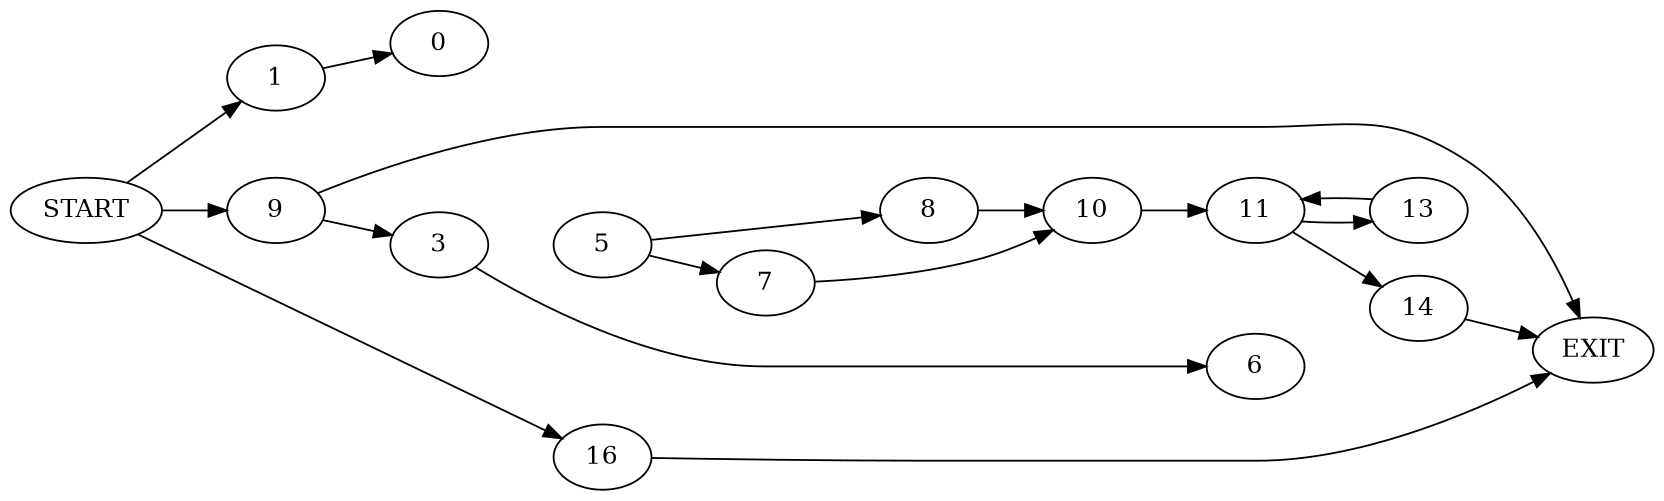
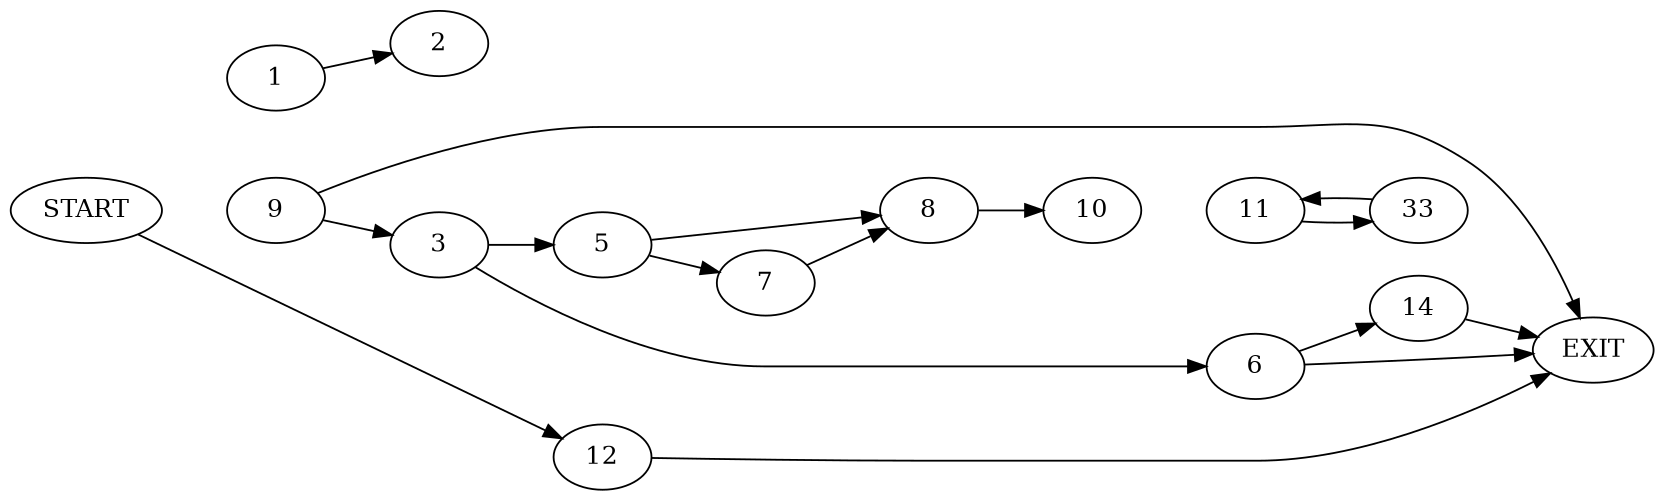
(439, 44) -> (439, 44)
(177, 147) -> none
(185, 210) -> none
(1165, 210) -> none
(1419, 210) -> (1419, 210)
none -> (512, 245)
(1329, 255) -> (1329, 340)
(928, 270) -> (839, 251)
none -> (1410, 360)
(603, 457) -> (603, 457)
